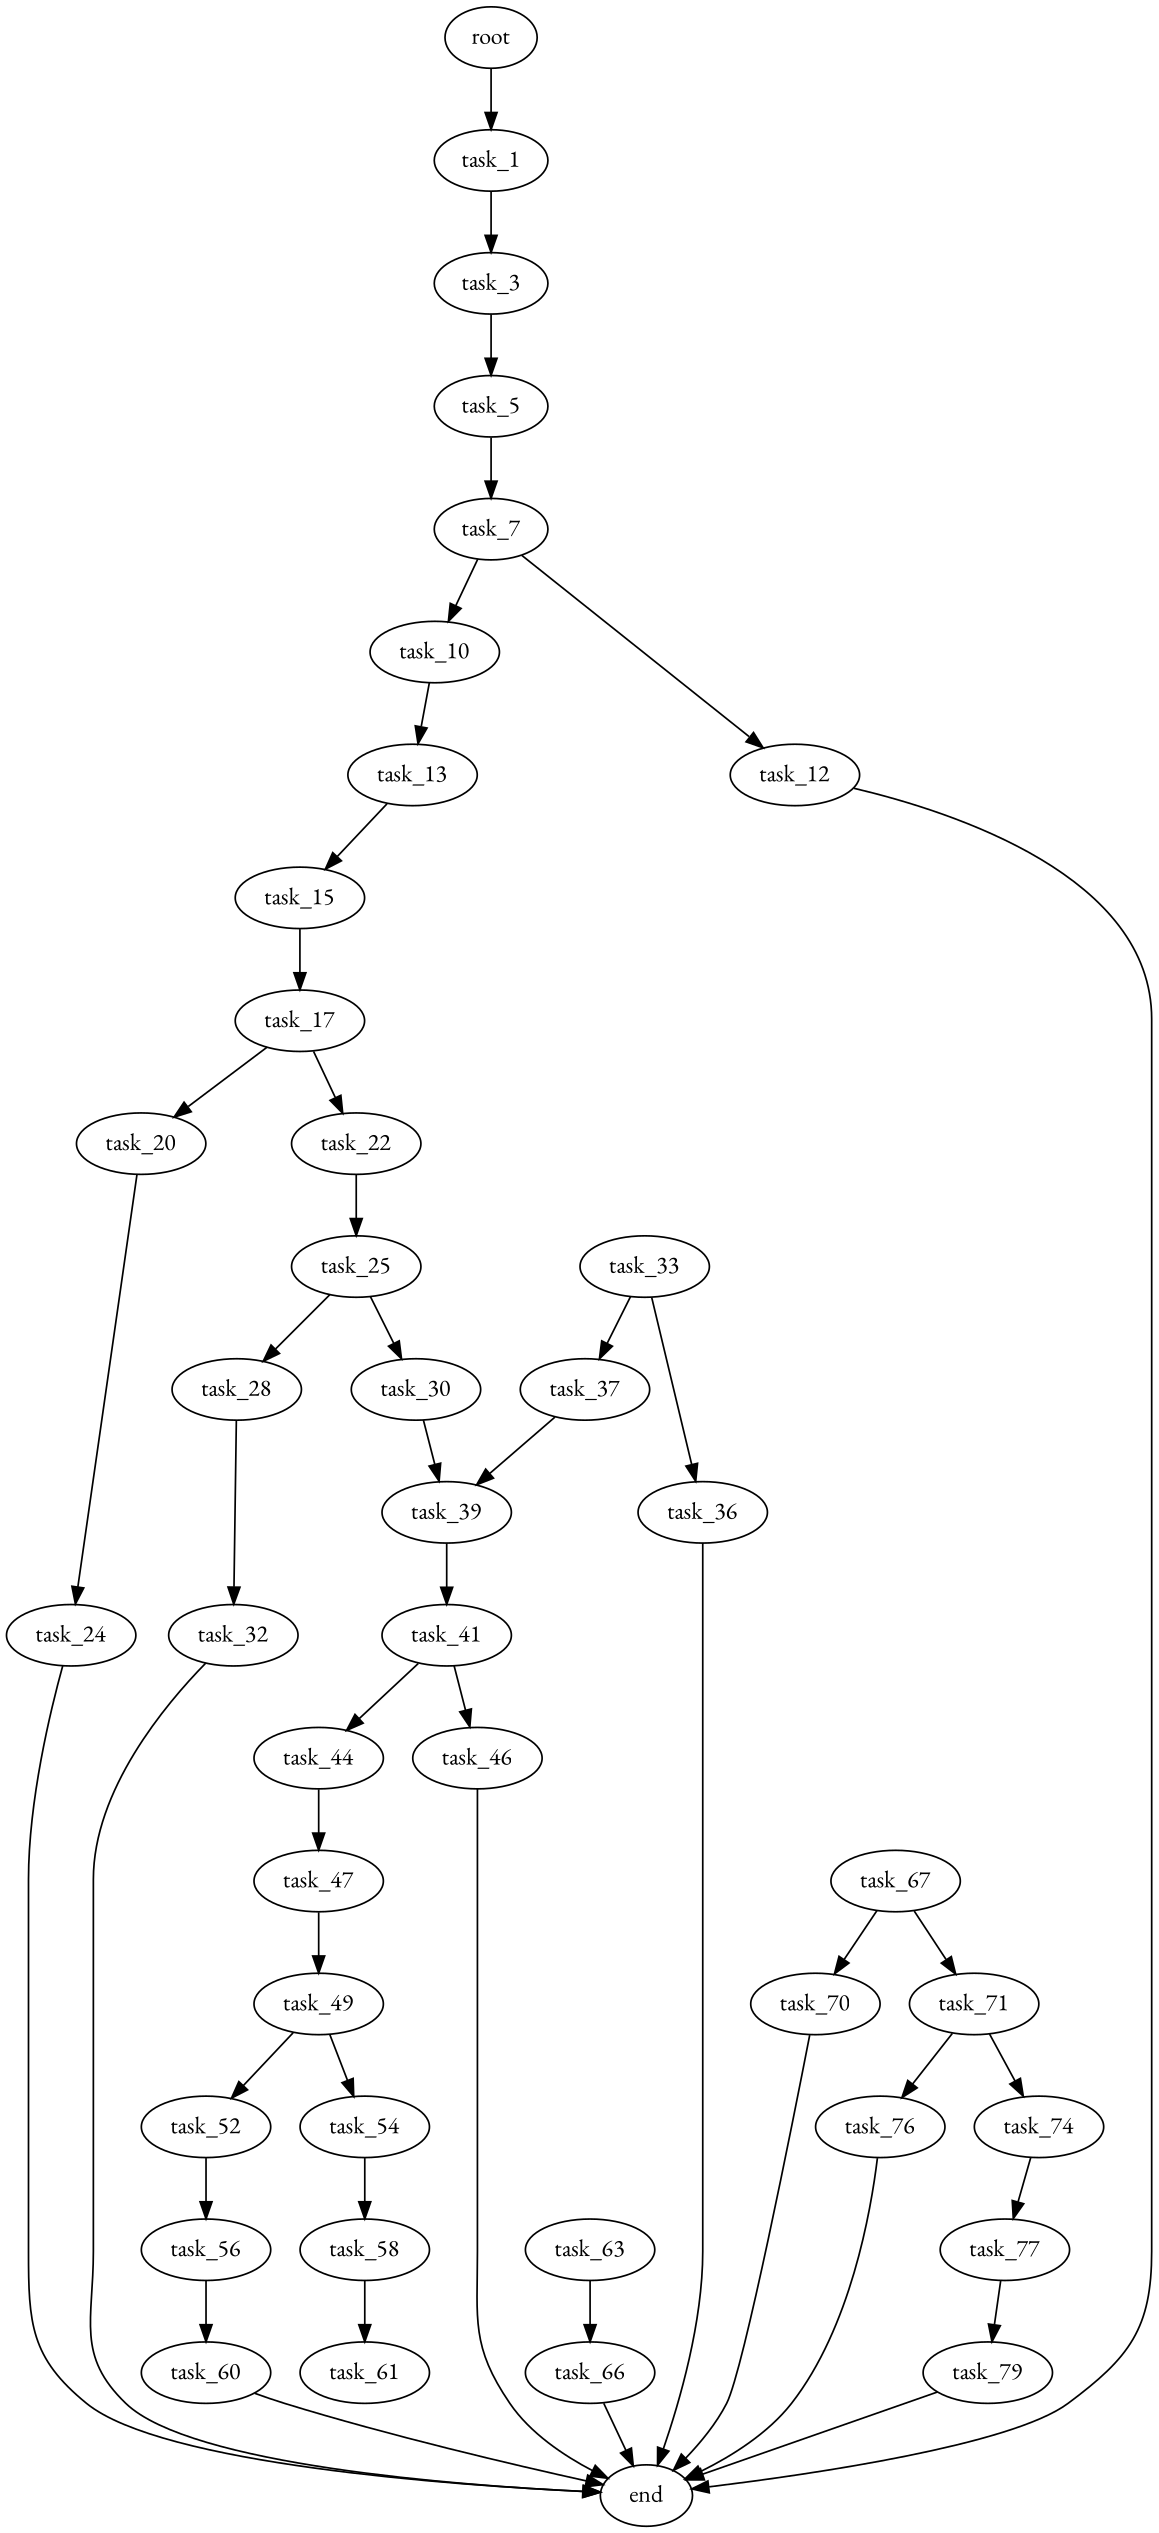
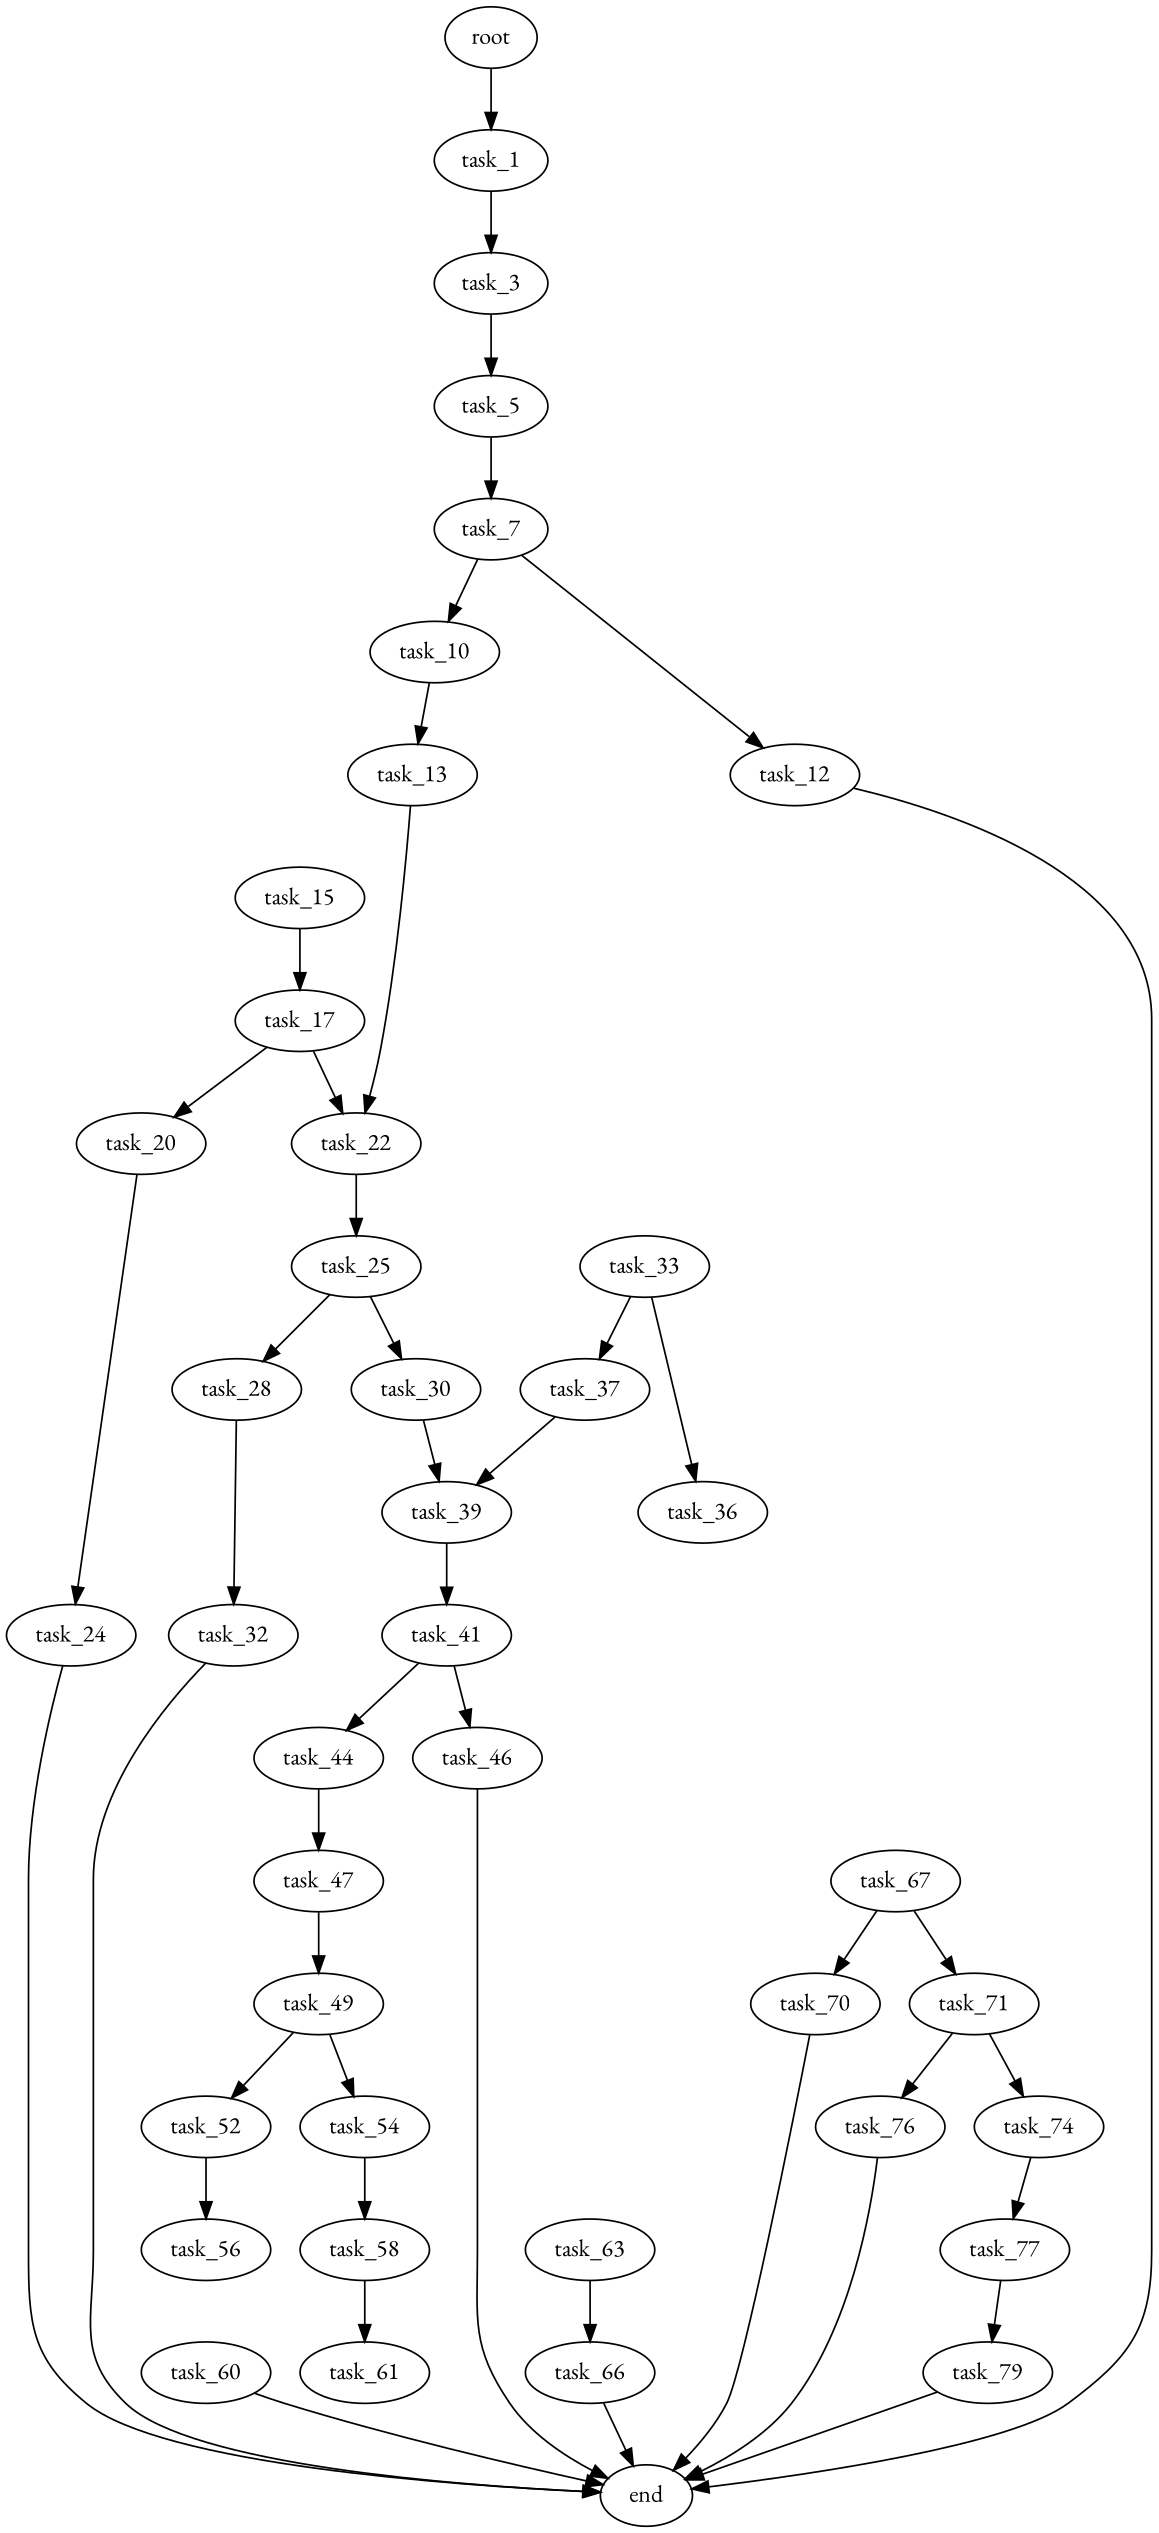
(362, 830) -> (396, 952)
(703, 1998) -> none
(206, 2303) -> none
